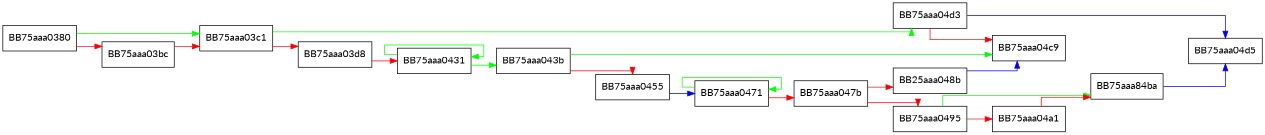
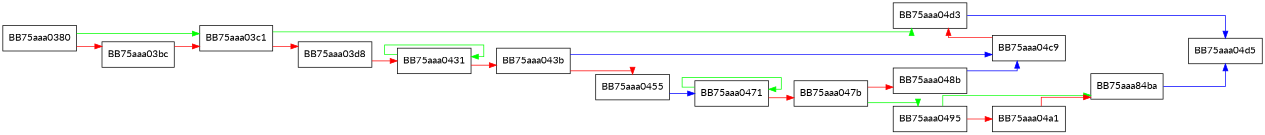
(952, 40) -> (969, 38)
(778, 55) -> (778, 55)
(480, 65) -> (480, 65)
(930, 81) -> (930, 81)
(893, 103) -> (893, 103)
